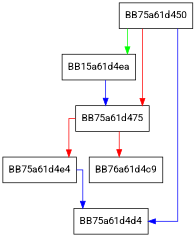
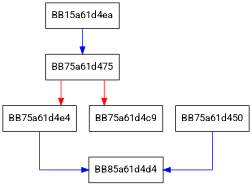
(127, 38) -> none
(142, 64) -> none
(126, 170) -> (126, 119)
(111, 221) -> (126, 170)
